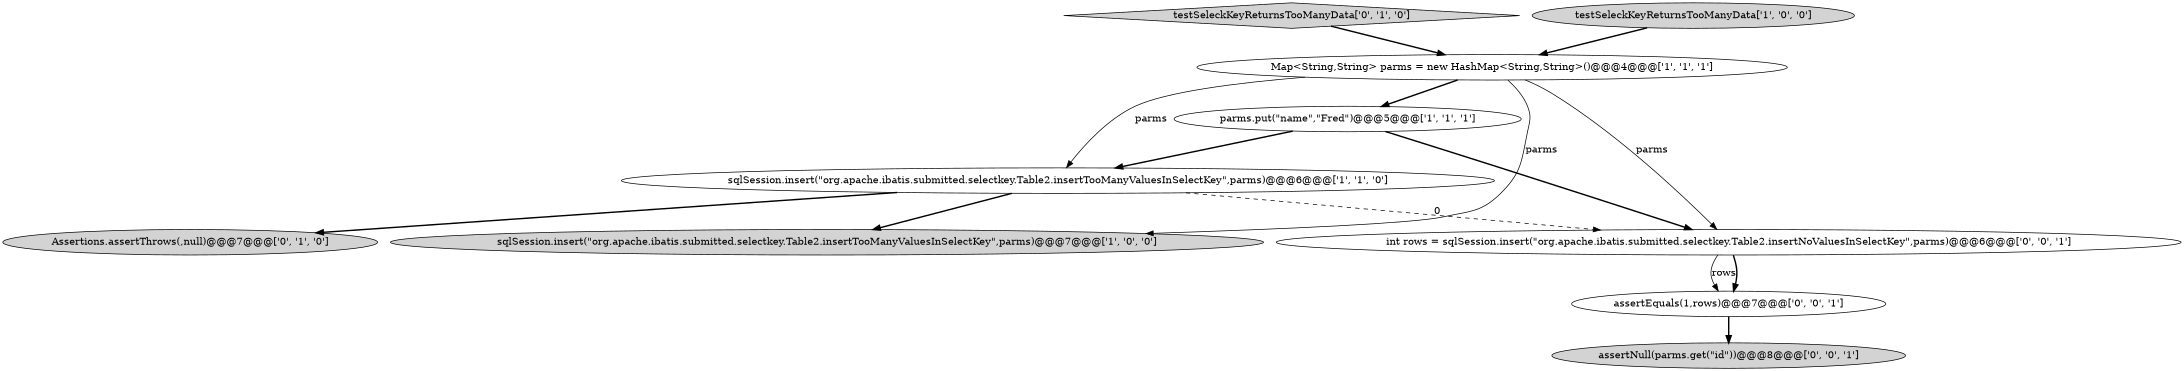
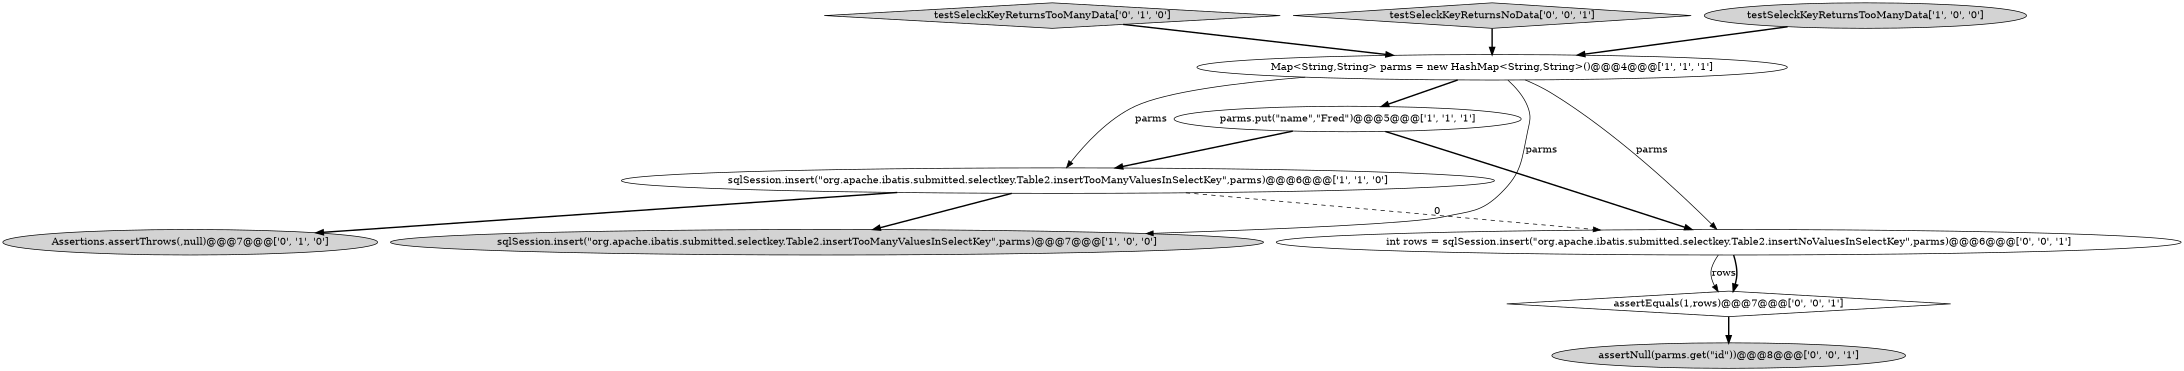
none -> (1492, 16)
(1729, 304) -> (1729, 304)
